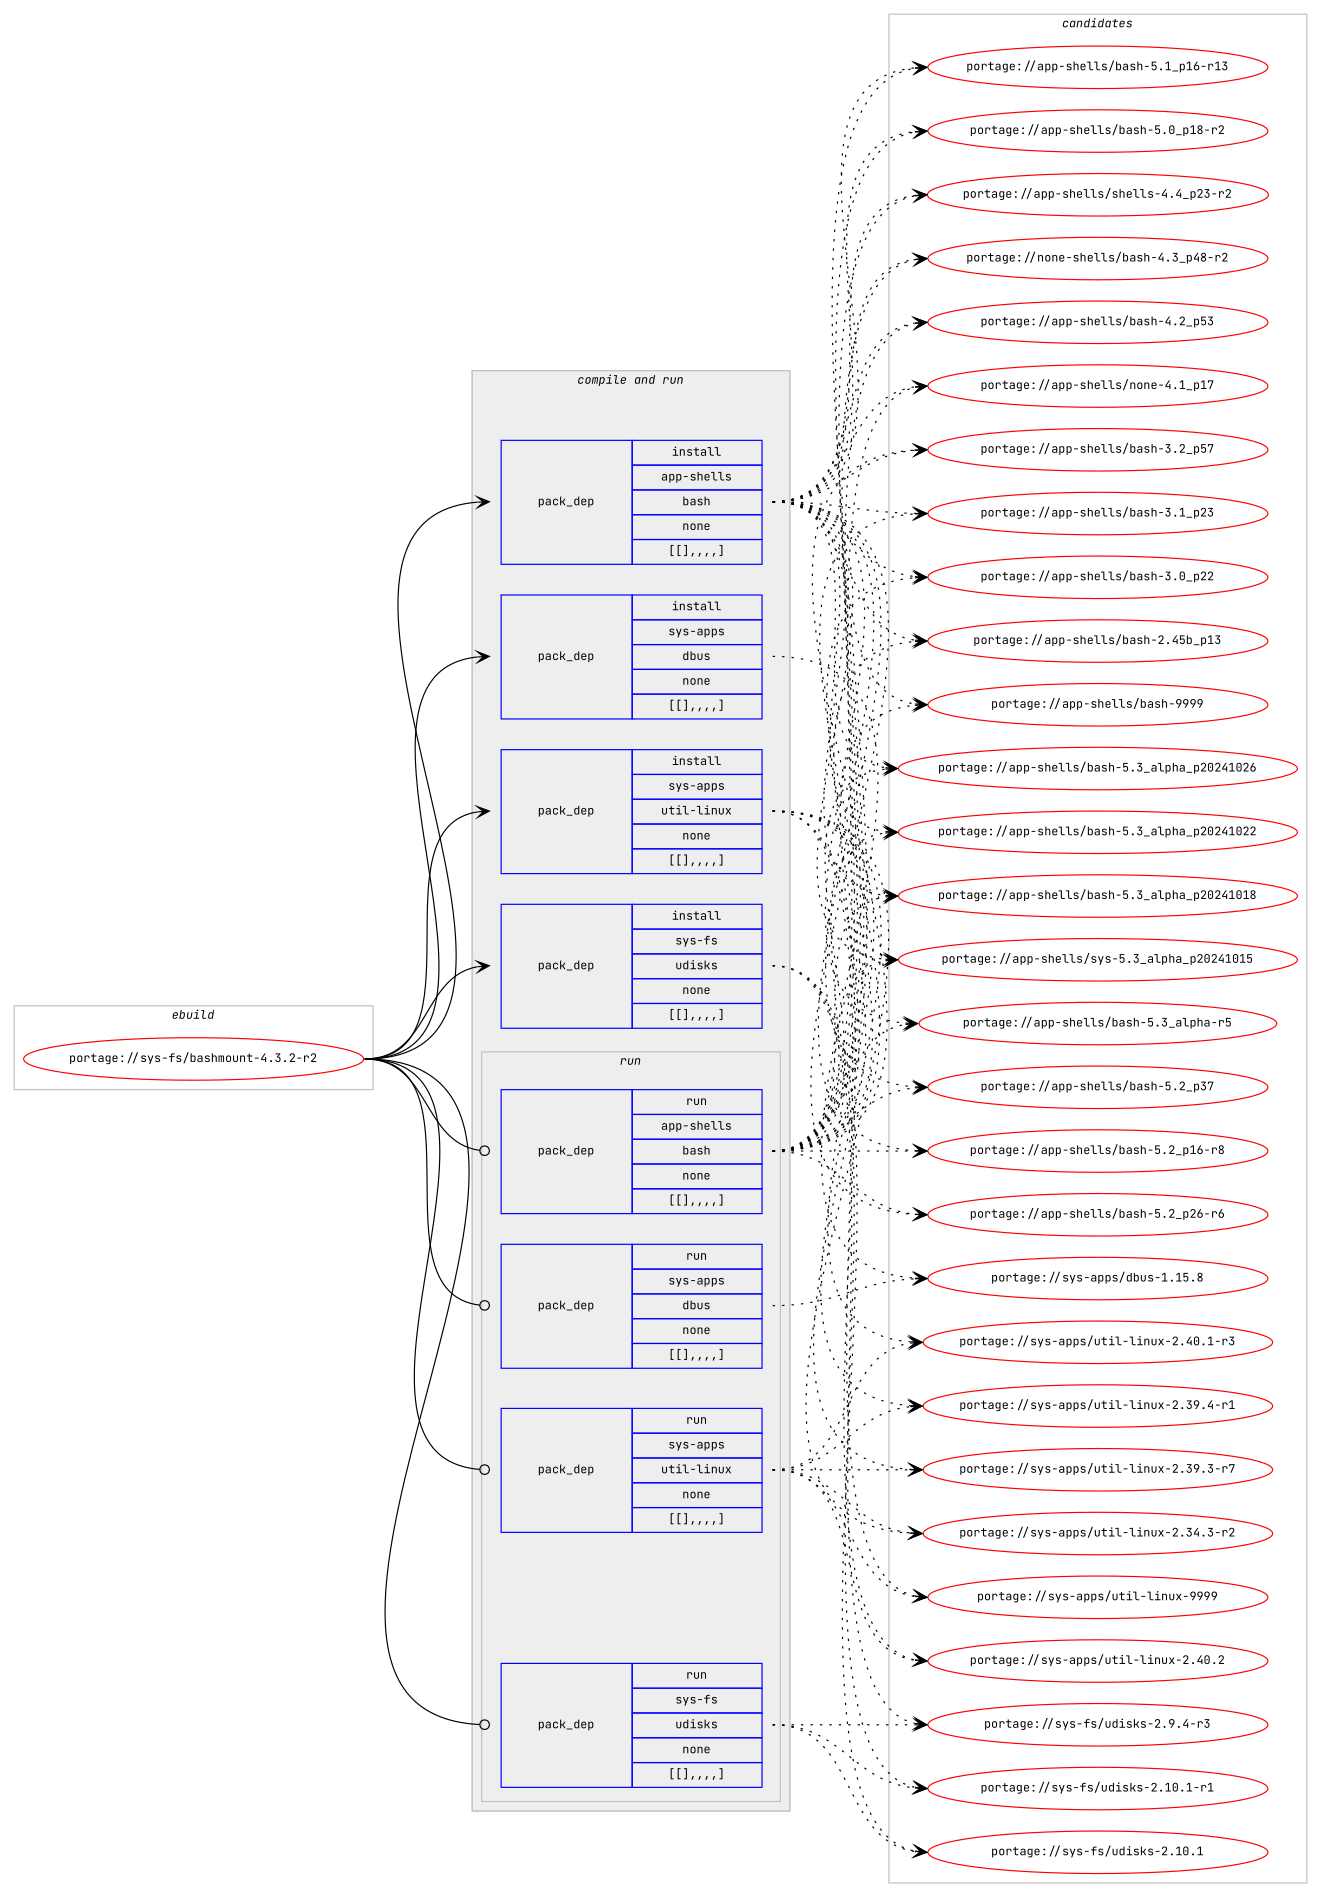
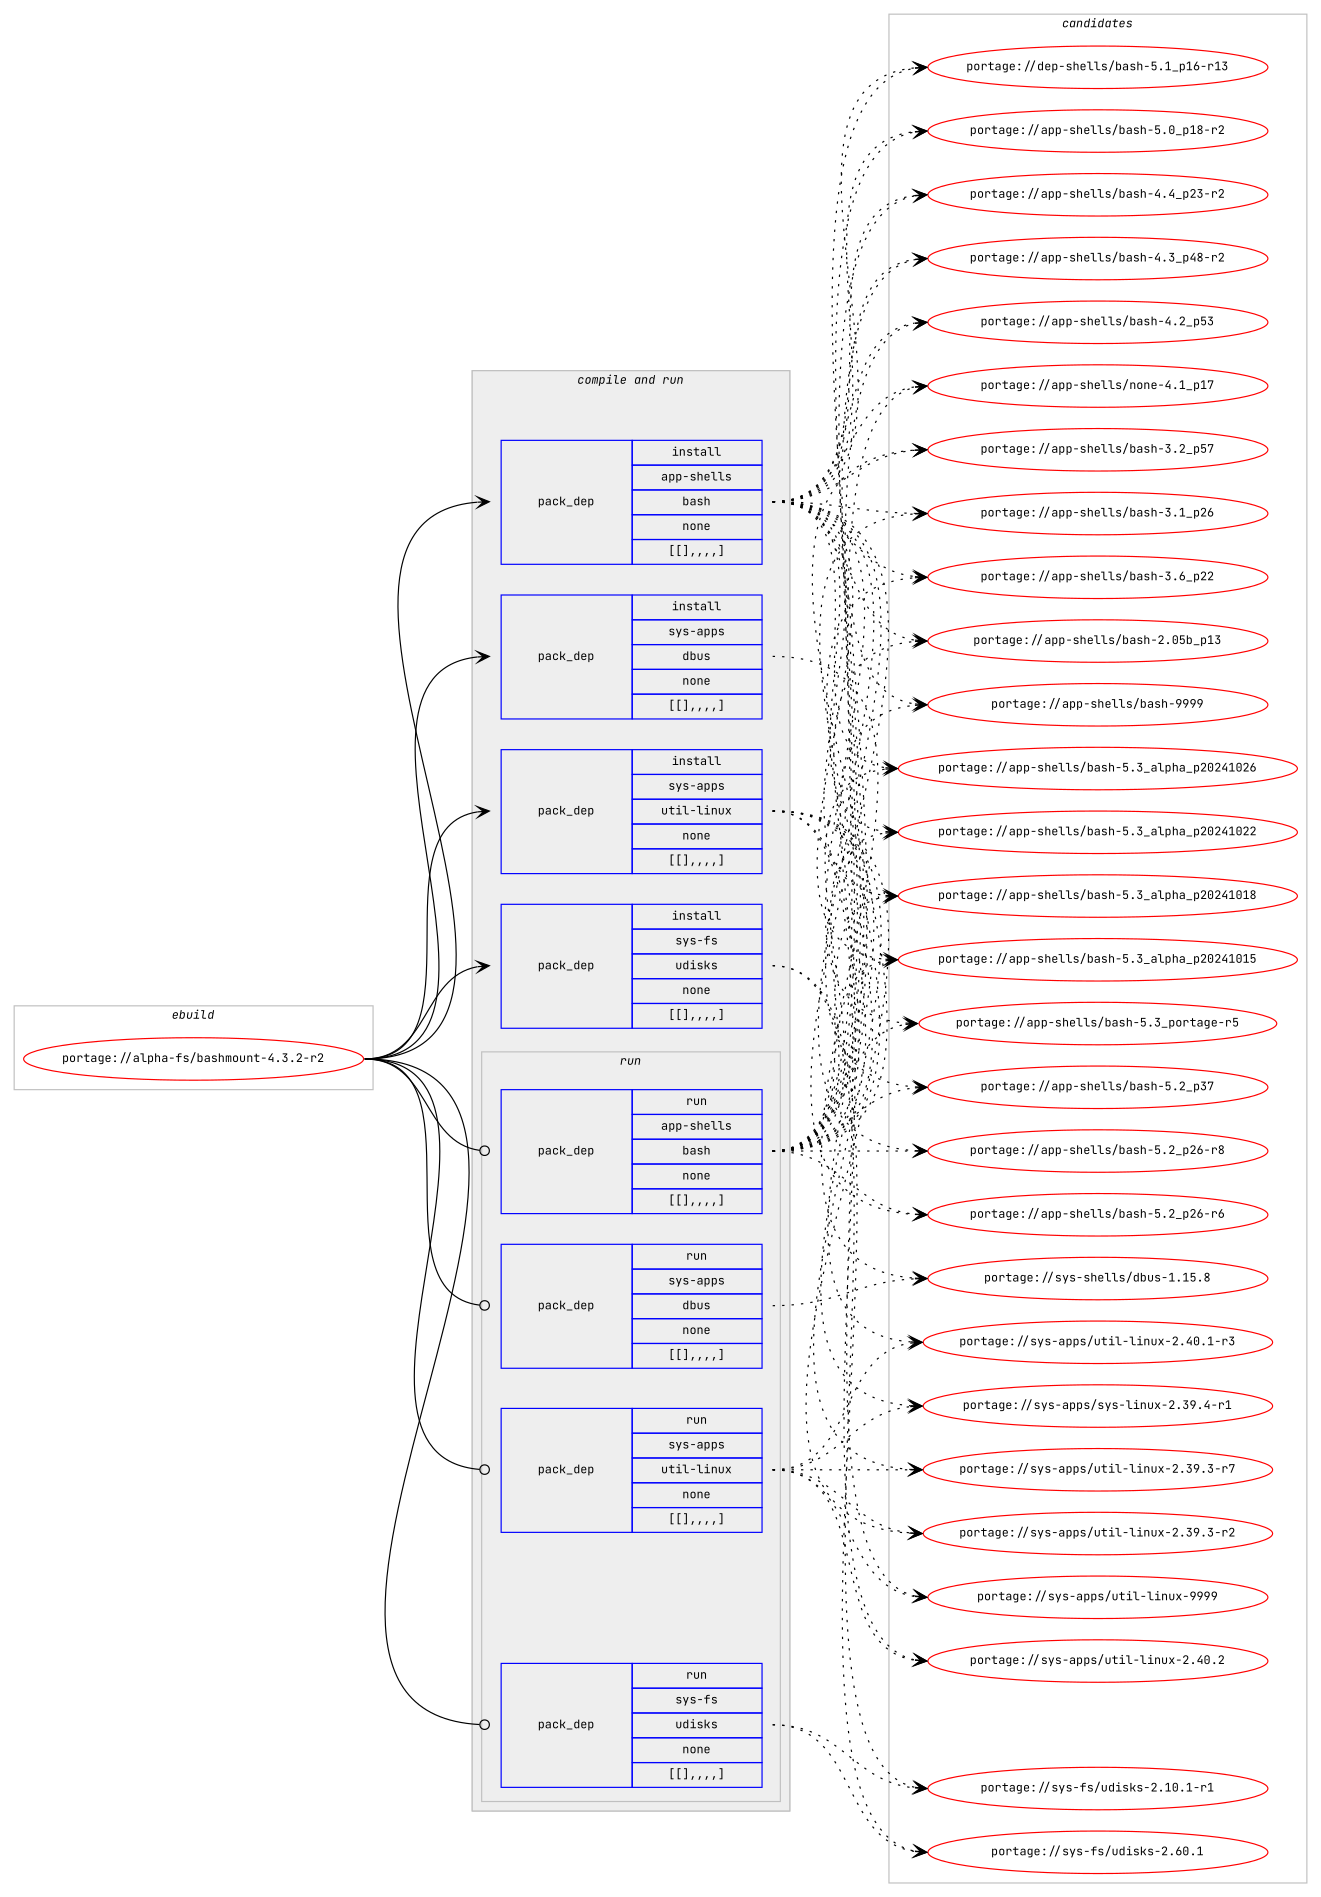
(1098, 67) -> (1098, 67)
(1098, 195) -> (1098, 195)
(1098, 259) -> (1098, 259)
(1098, 514) -> (1098, 514)
(1098, 577) -> (1098, 577)
(1098, 641) -> (1098, 641)
(1098, 960) -> (1098, 960)
(1098, 1024) -> (1098, 1024)
(194, 1059) -> (194, 1059)
(1098, 1151) -> (1098, 1151)
(1098, 1279) -> (1098, 1279)
(1098, 1406) -> (1098, 1406)
(1098, 1534) -> (1098, 1534)
(1098, 1725) -> none
(1098, 1852) -> (1098, 1852)
